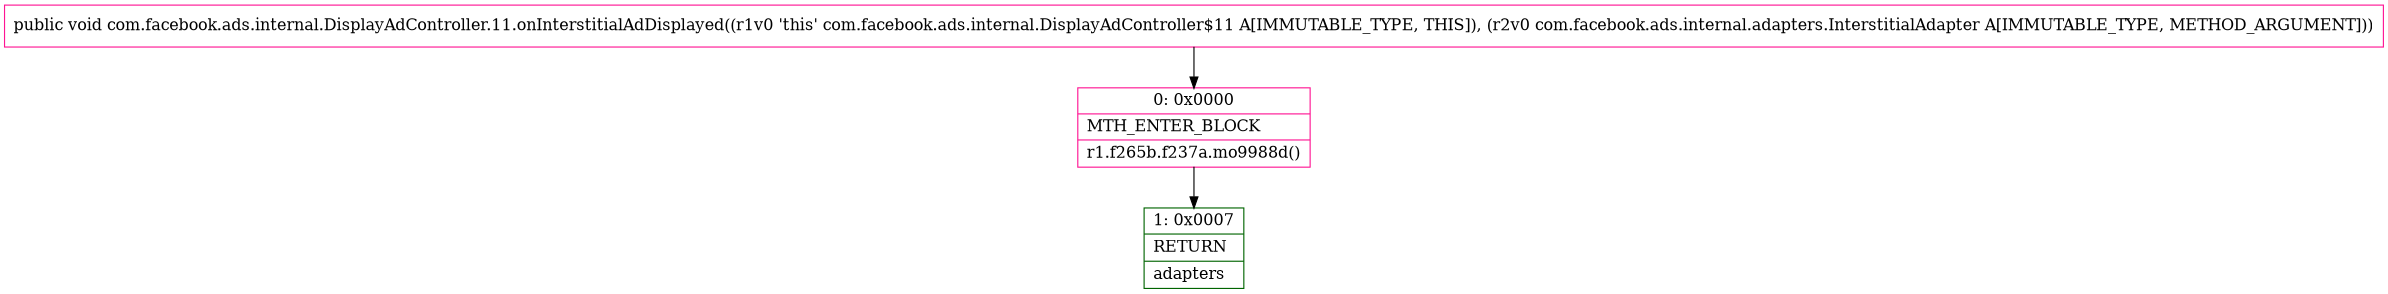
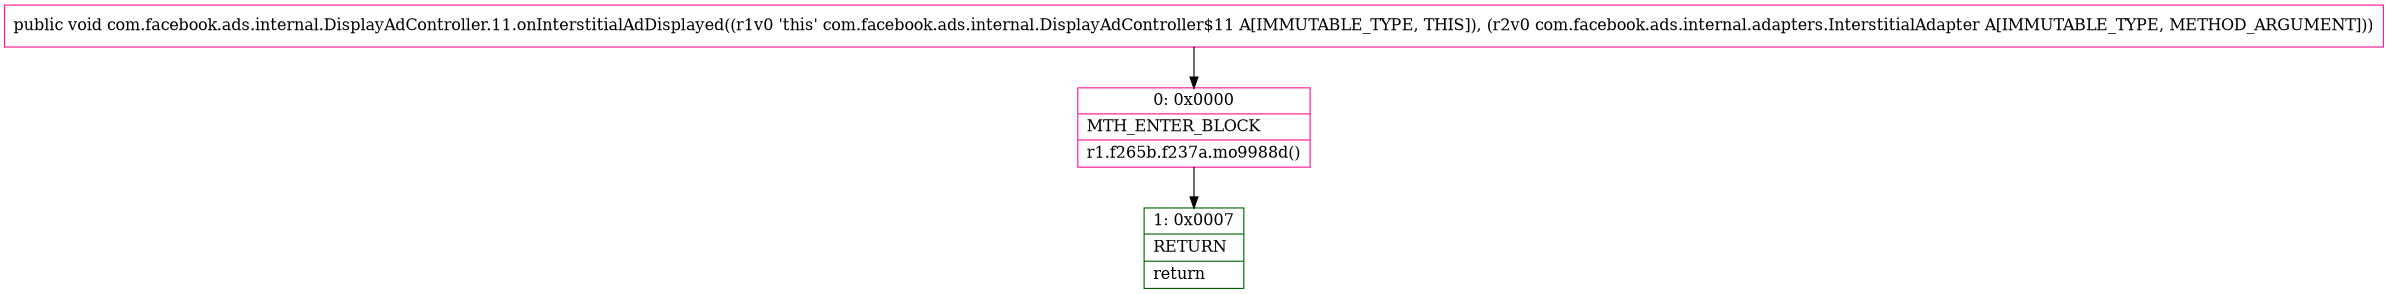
(1189, 274) -> (1179, 274)
